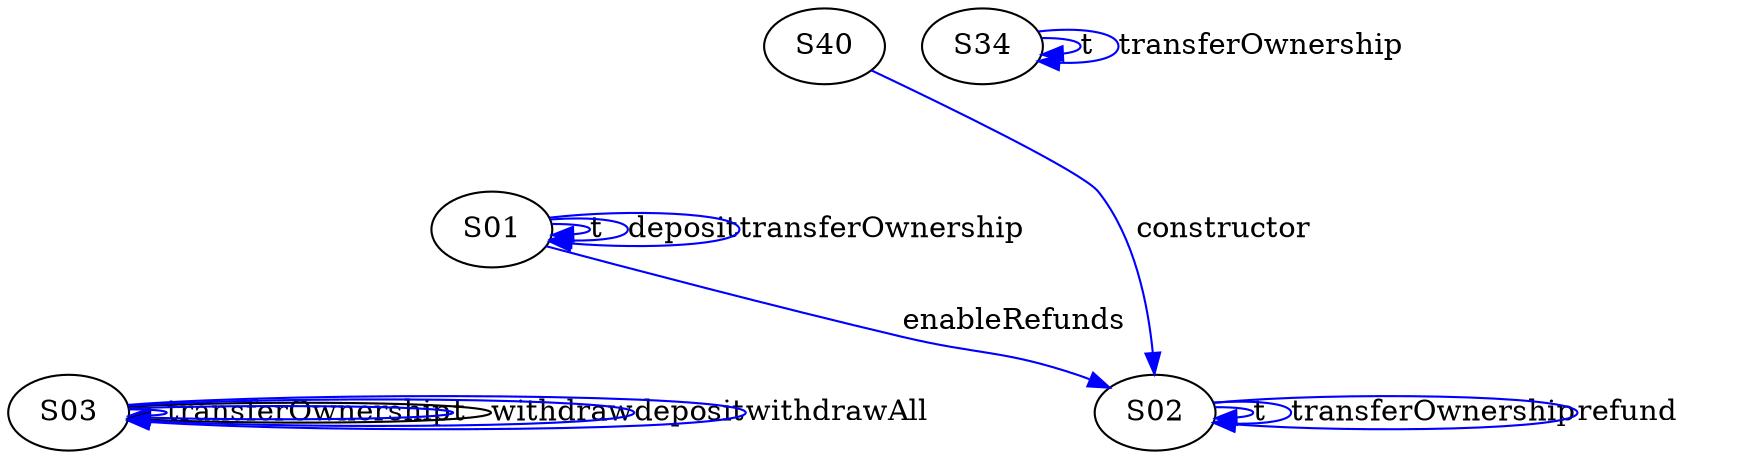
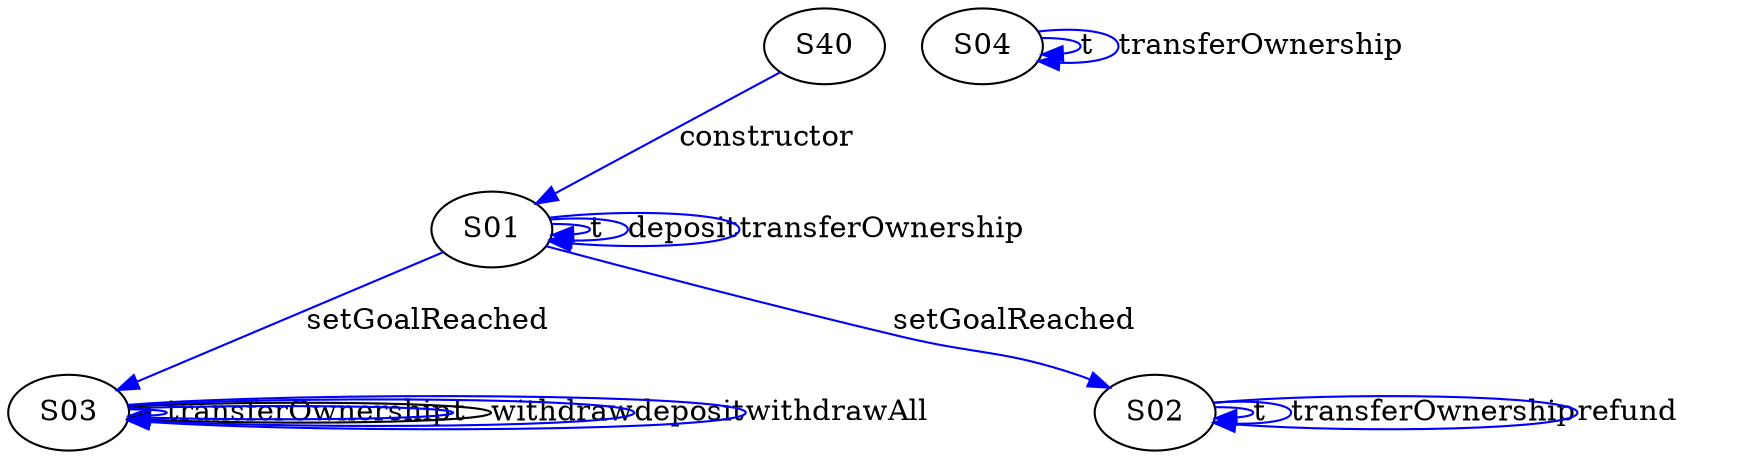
(982, 46) -> (982, 46)
(1063, 167) -> (668, 133)
none -> (290, 317)
(1014, 321) -> (1014, 321)
